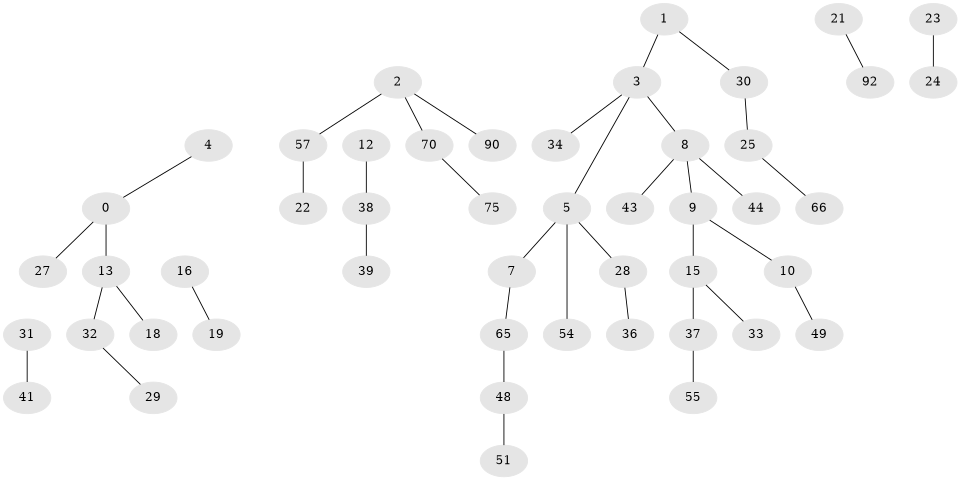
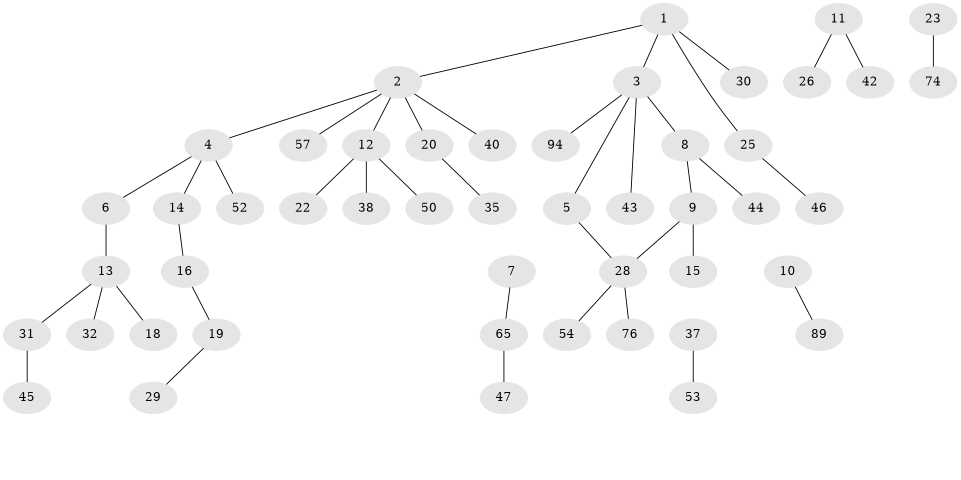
(839, 19) -> (839, 19)
none -> (531, 51)
none -> (807, 82)
(870, 82) -> (870, 82)
(933, 82) -> (933, 82)
none -> (303, 114)
none -> (382, 114)
(746, 114) -> (703, 84)
(429, 145) -> (429, 145)
(493, 145) -> (493, 145)
(556, 145) -> (556, 145)
(303, 177) -> (335, 177)
(658, 177) -> (634, 145)
(106, 209) -> (106, 209)
none -> (177, 209)
none -> (240, 209)
none -> (429, 209)
(493, 209) -> (493, 209)
(819, 209) -> (819, 209)
(539, 240) -> none
(741, 240) -> (658, 240)
(43, 272) -> none
(366, 272) -> none
(567, 272) -> (595, 303)
none -> (67, 303)
(693, 303) -> none
(630, 335) -> (630, 335)
(756, 335) -> none
(819, 335) -> (819, 335)
(122, 366) -> (185, 366)
(27, 398) -> (27, 398)
(504, 398) -> (504, 398)
(693, 398) -> (693, 398)
(504, 461) -> none
